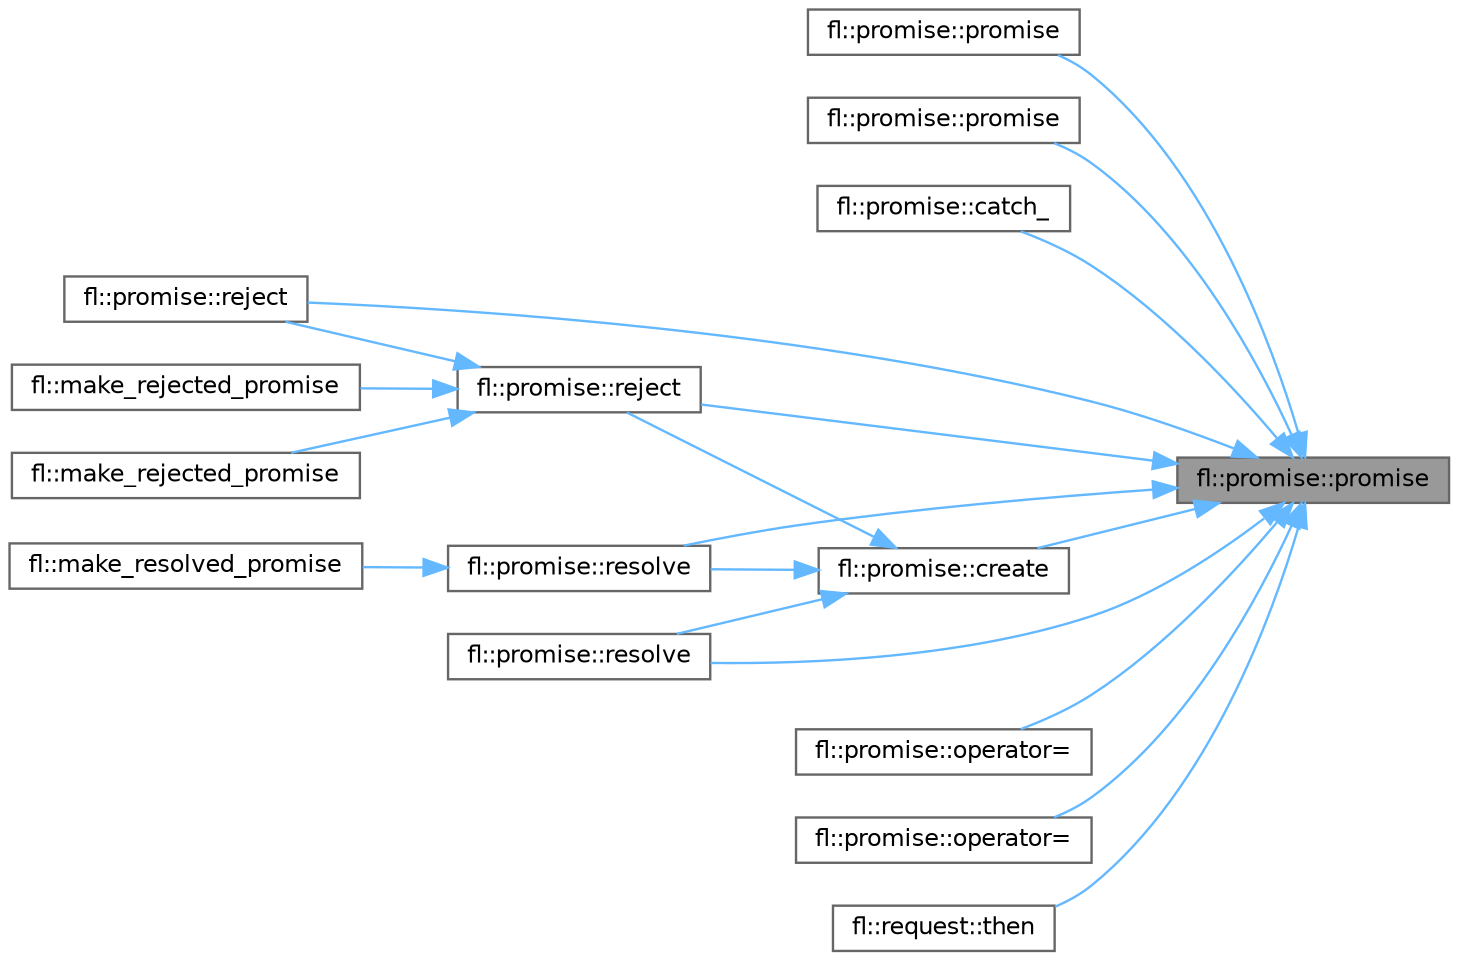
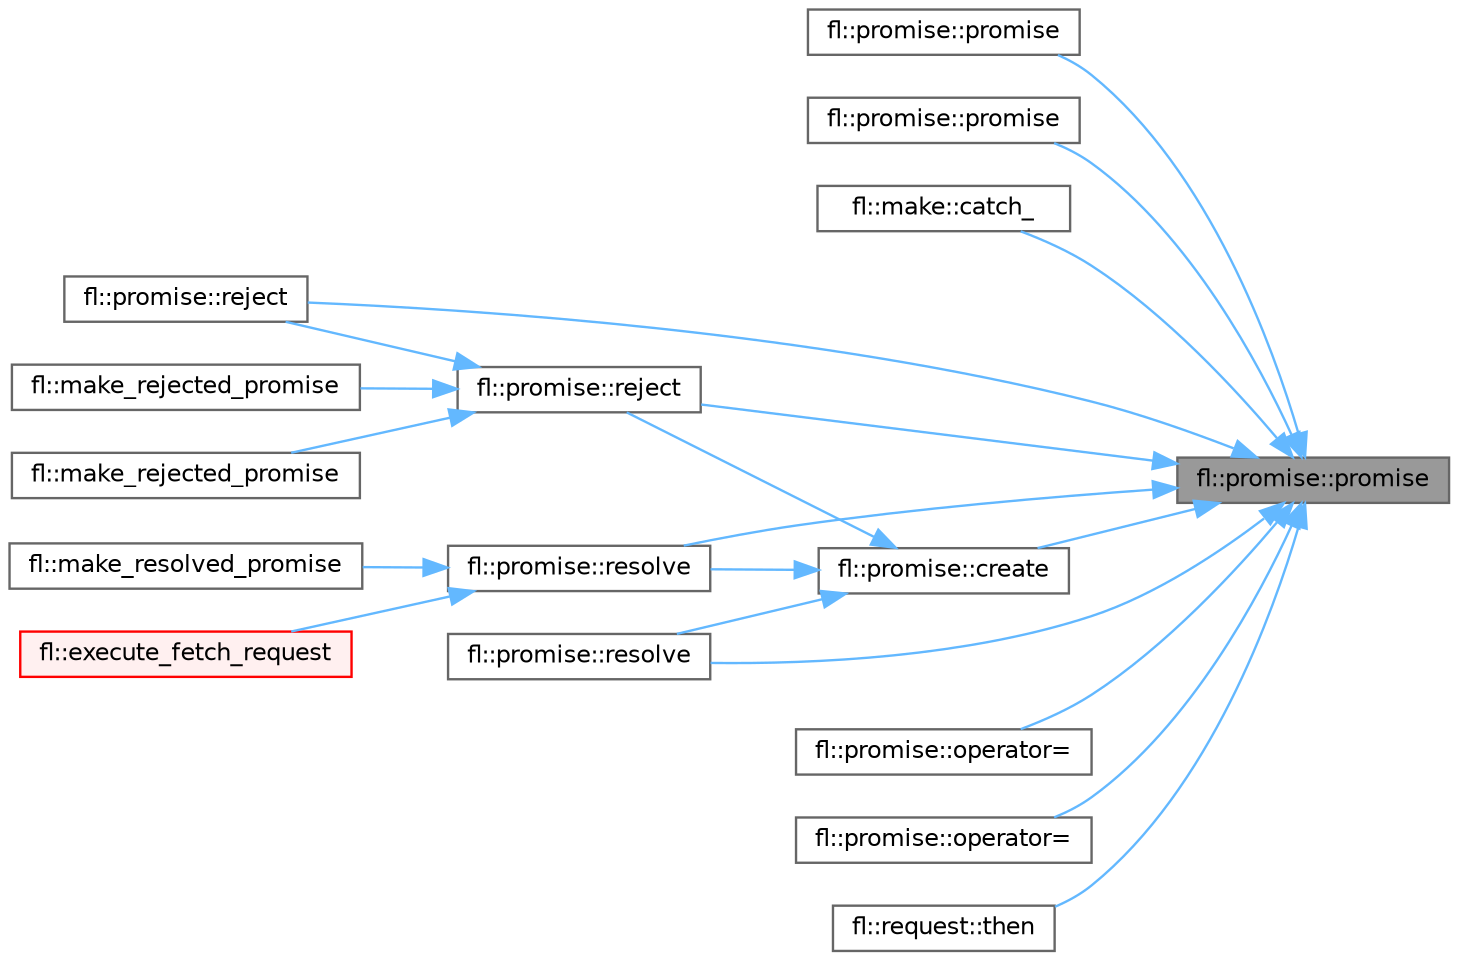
(944, 209) -> (944, 209)
none -> (186, 654)
